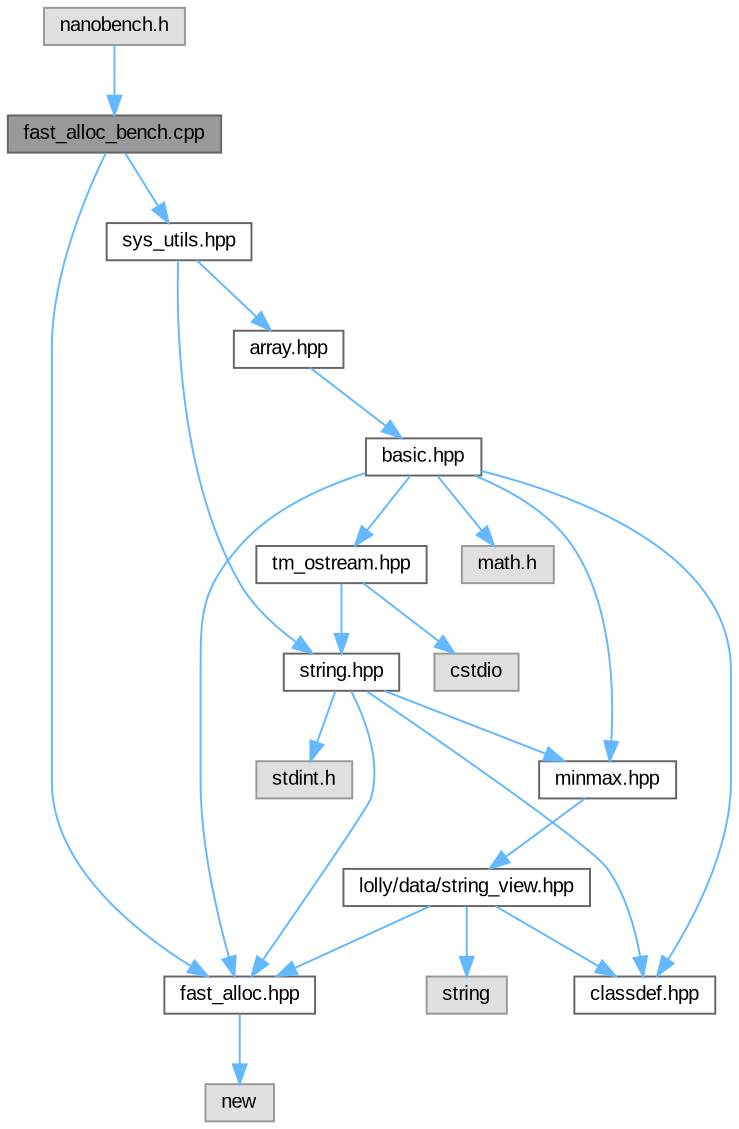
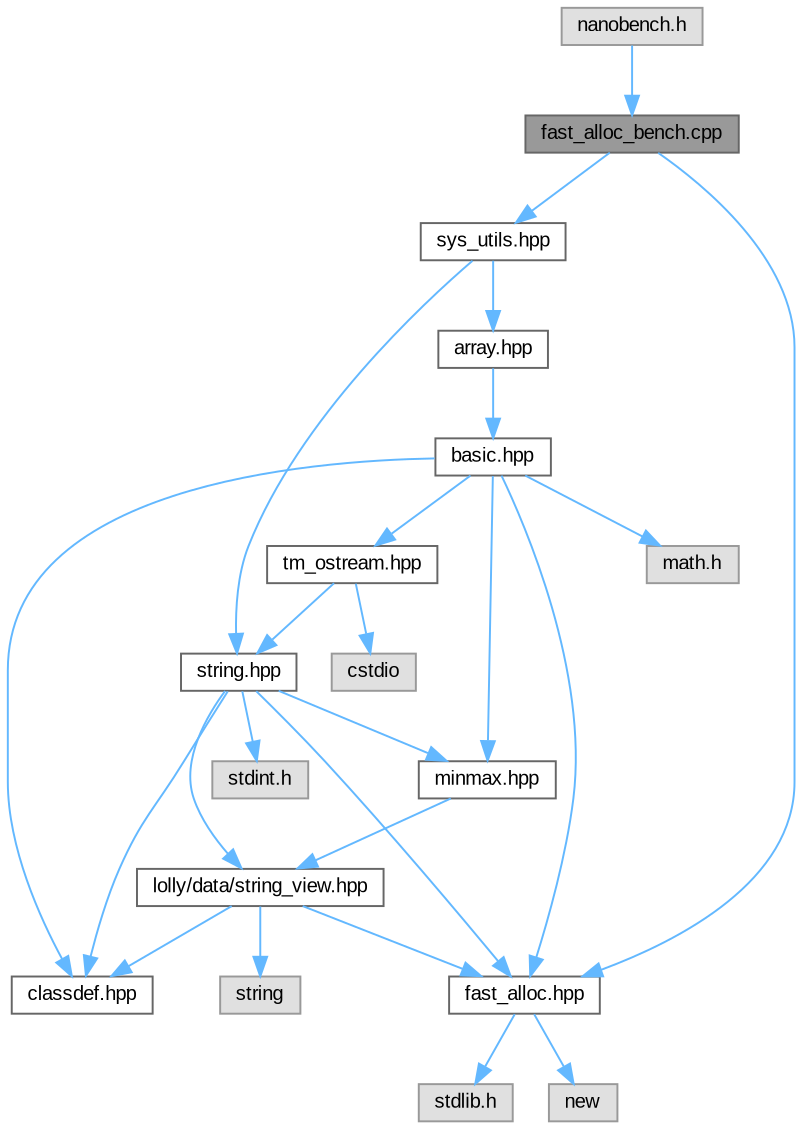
none -> (191, 774)
none -> (466, 1103)
